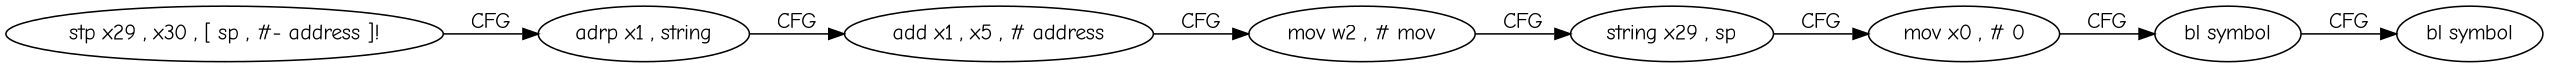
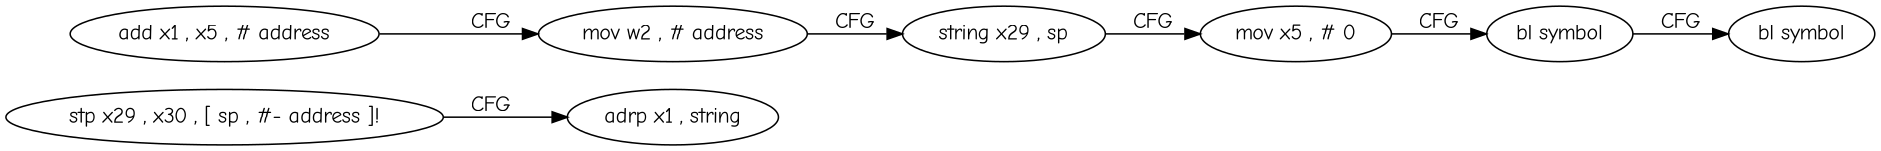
(789, 34) -> none
(1362, 34) -> (673, 34)
(1964, 34) -> (1296, 34)
